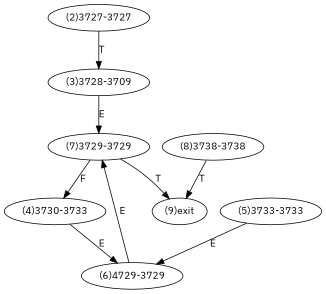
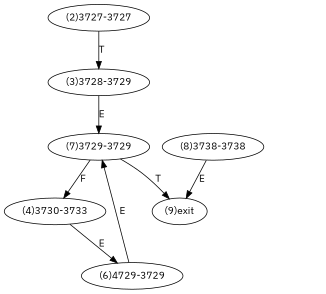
(99, 82) -> (99, 82)
(202, 179) -> (202, 179)
(271, 211) -> none
